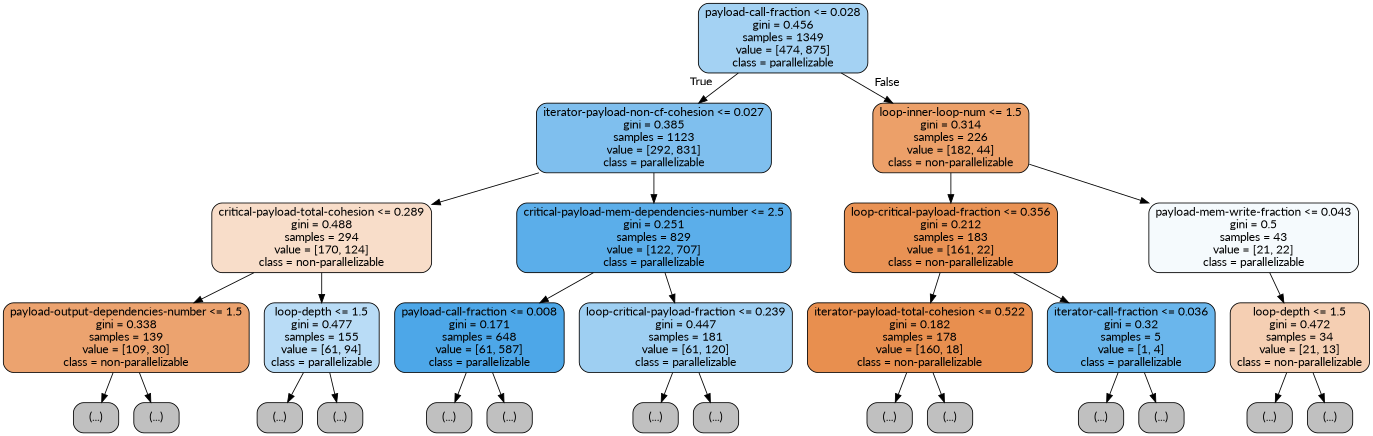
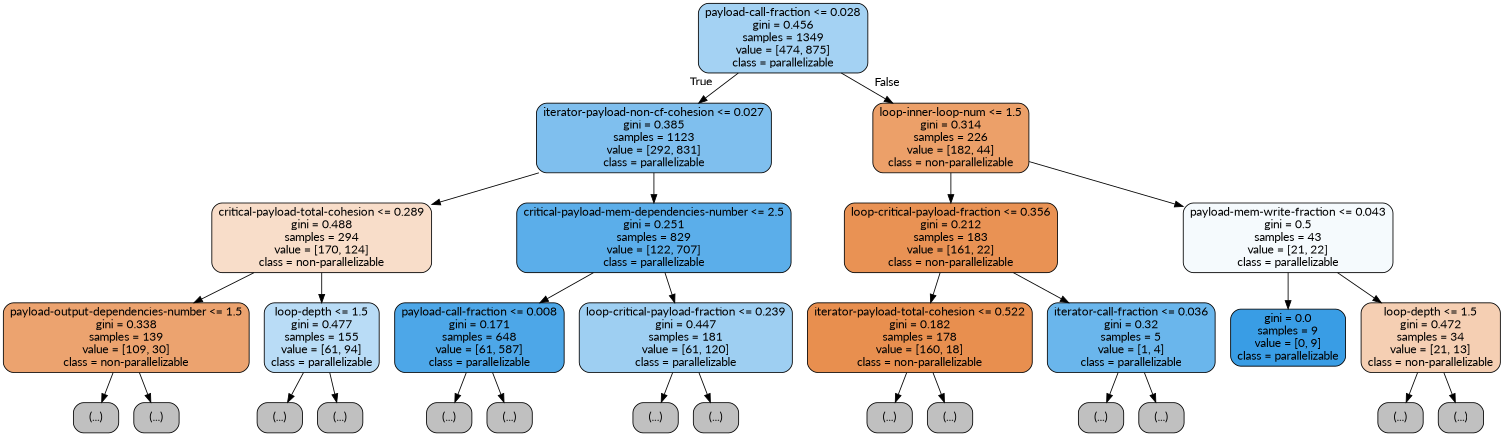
none -> (1288, 338)
